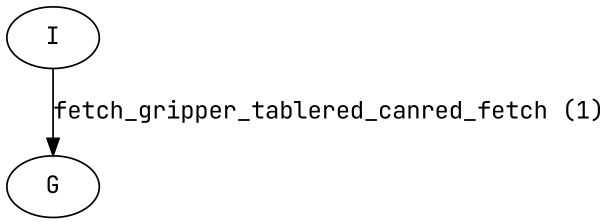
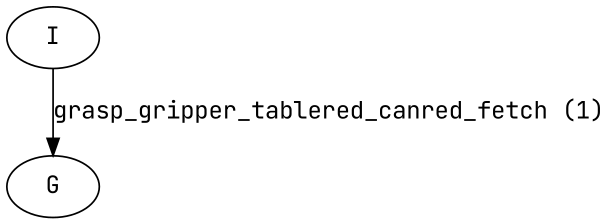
(329, 112) -> (329, 112)
